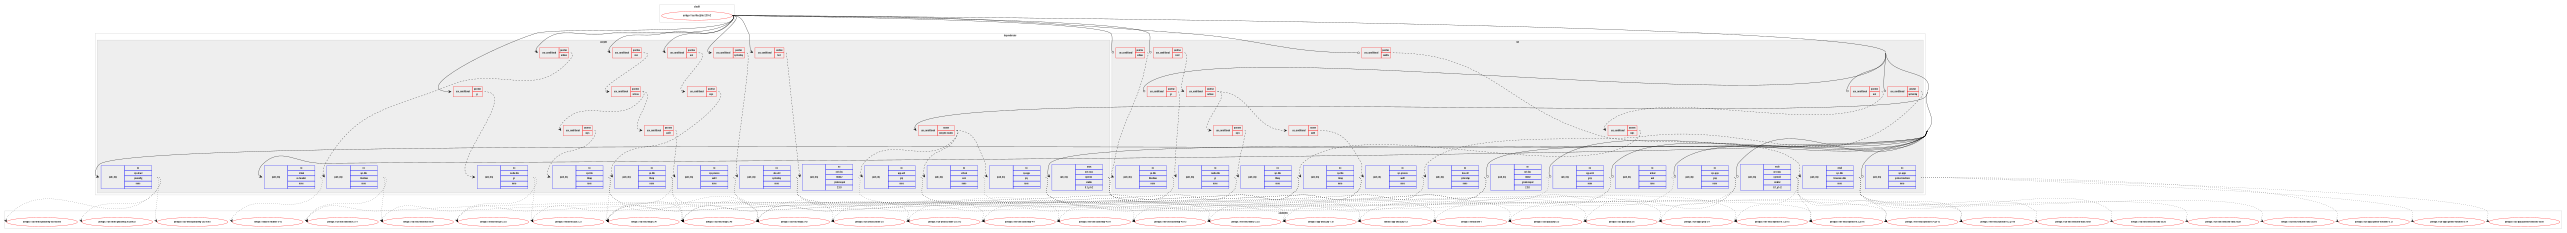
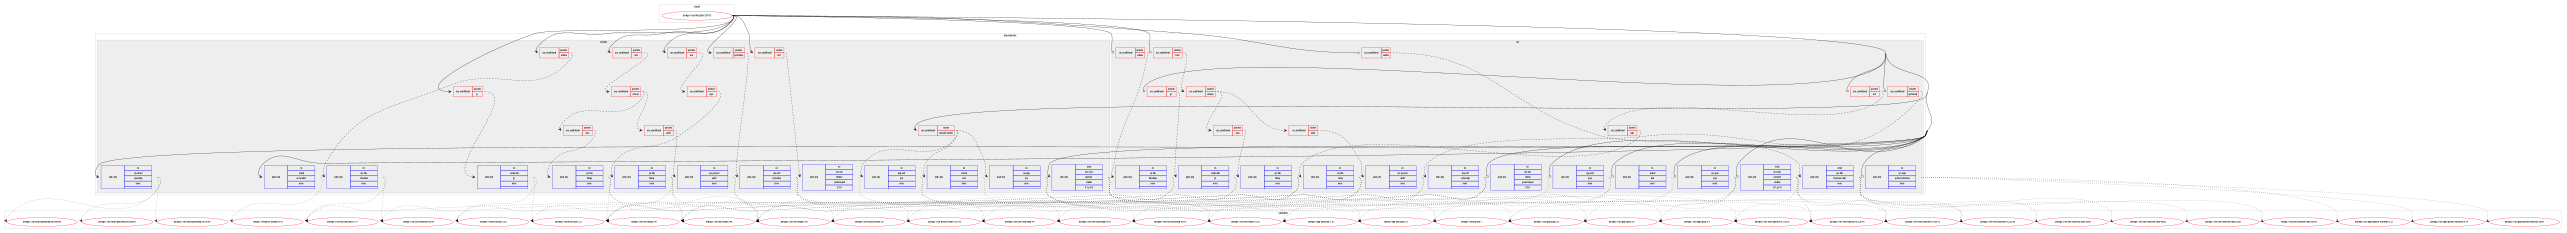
(268, 222) -> (268, 222)
(2148, 222) -> (2148, 222)
